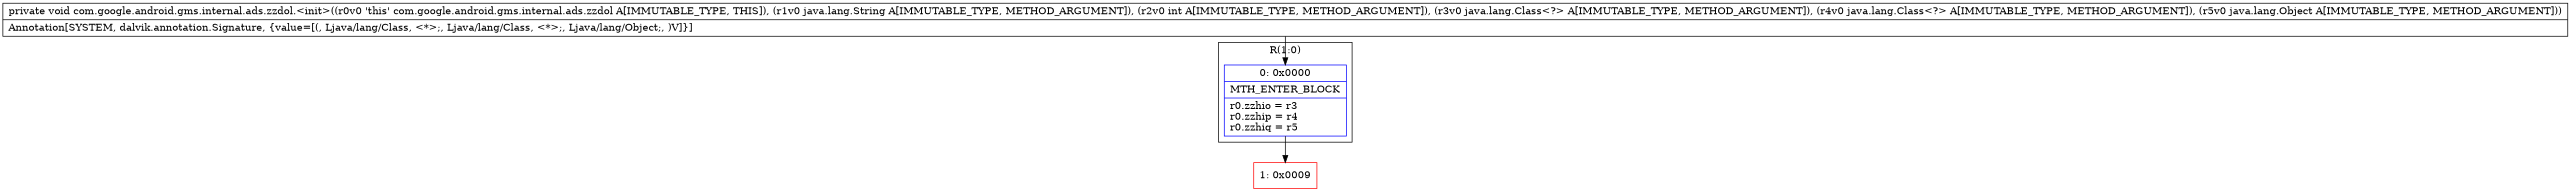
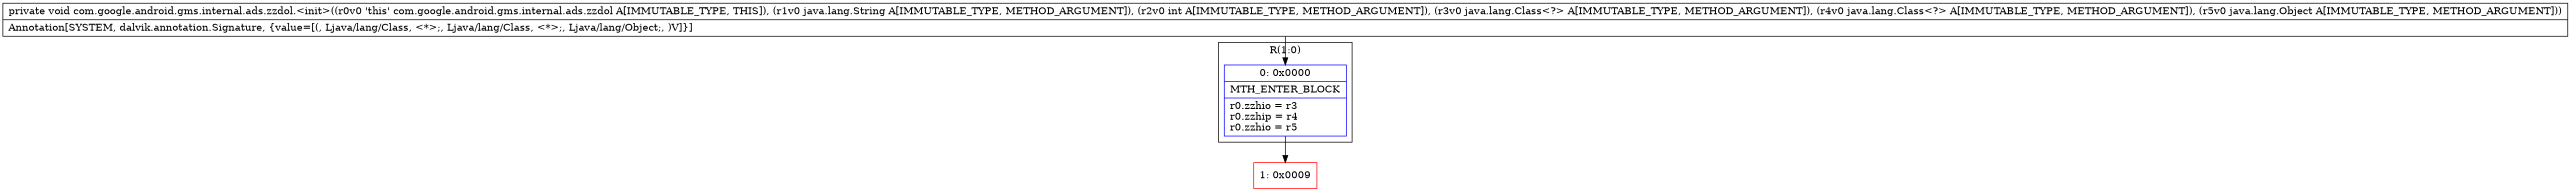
(1264, 127) -> (1264, 127)
